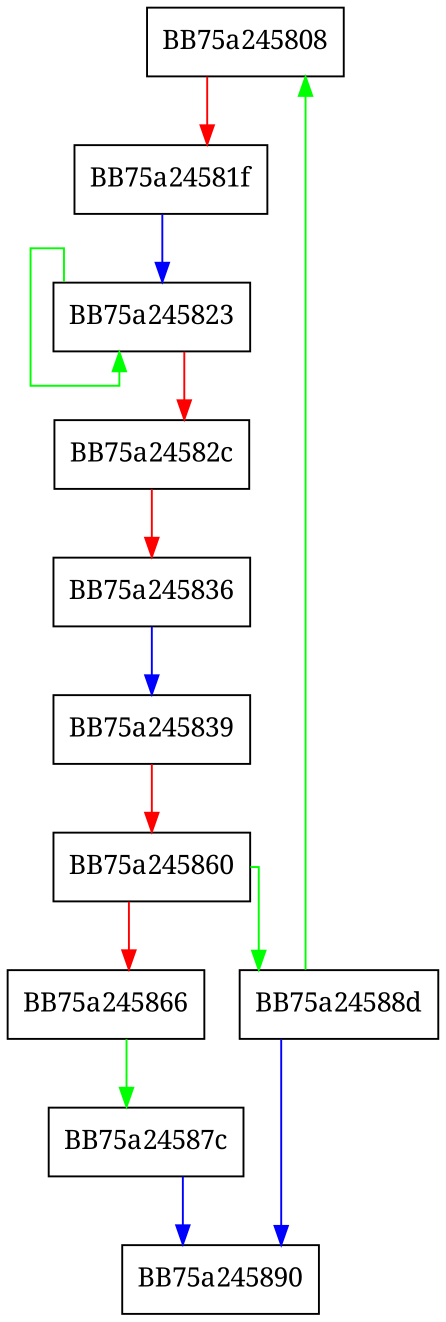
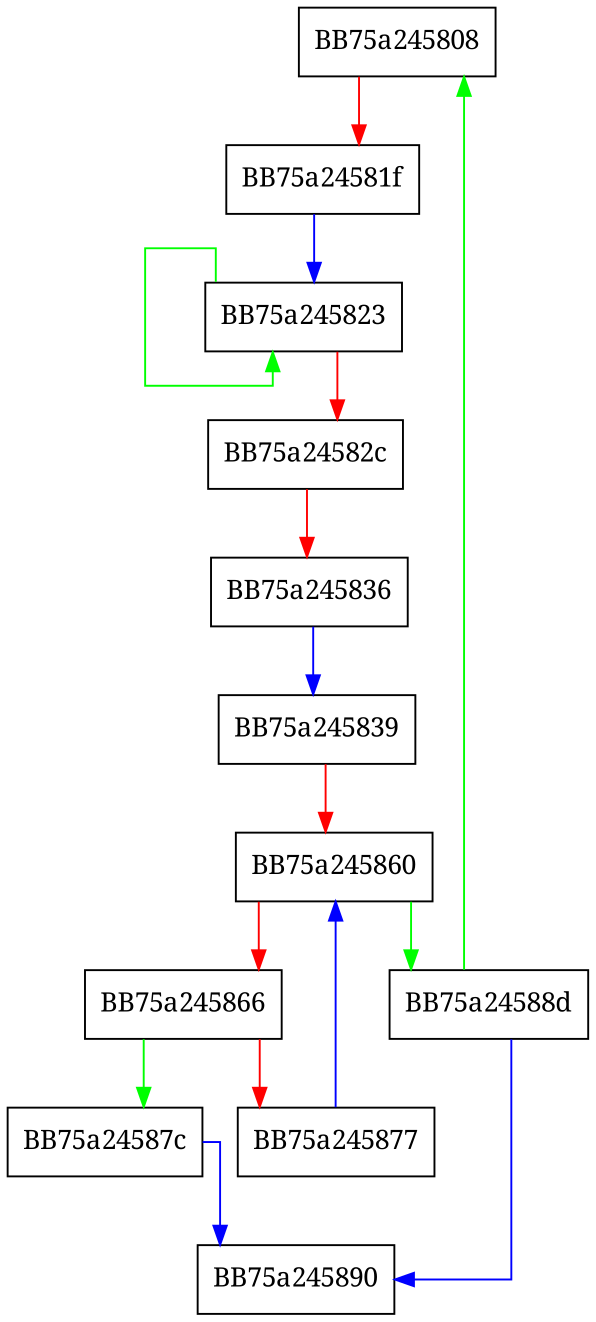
none -> (336, 1142)
